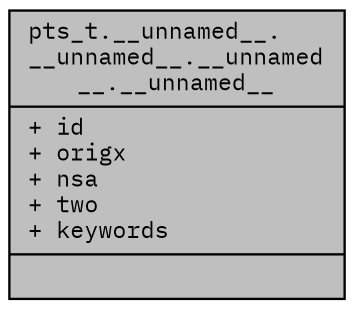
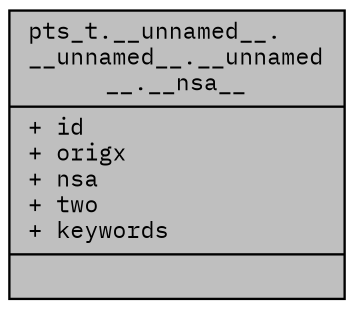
(177, 83) -> (177, 83)
